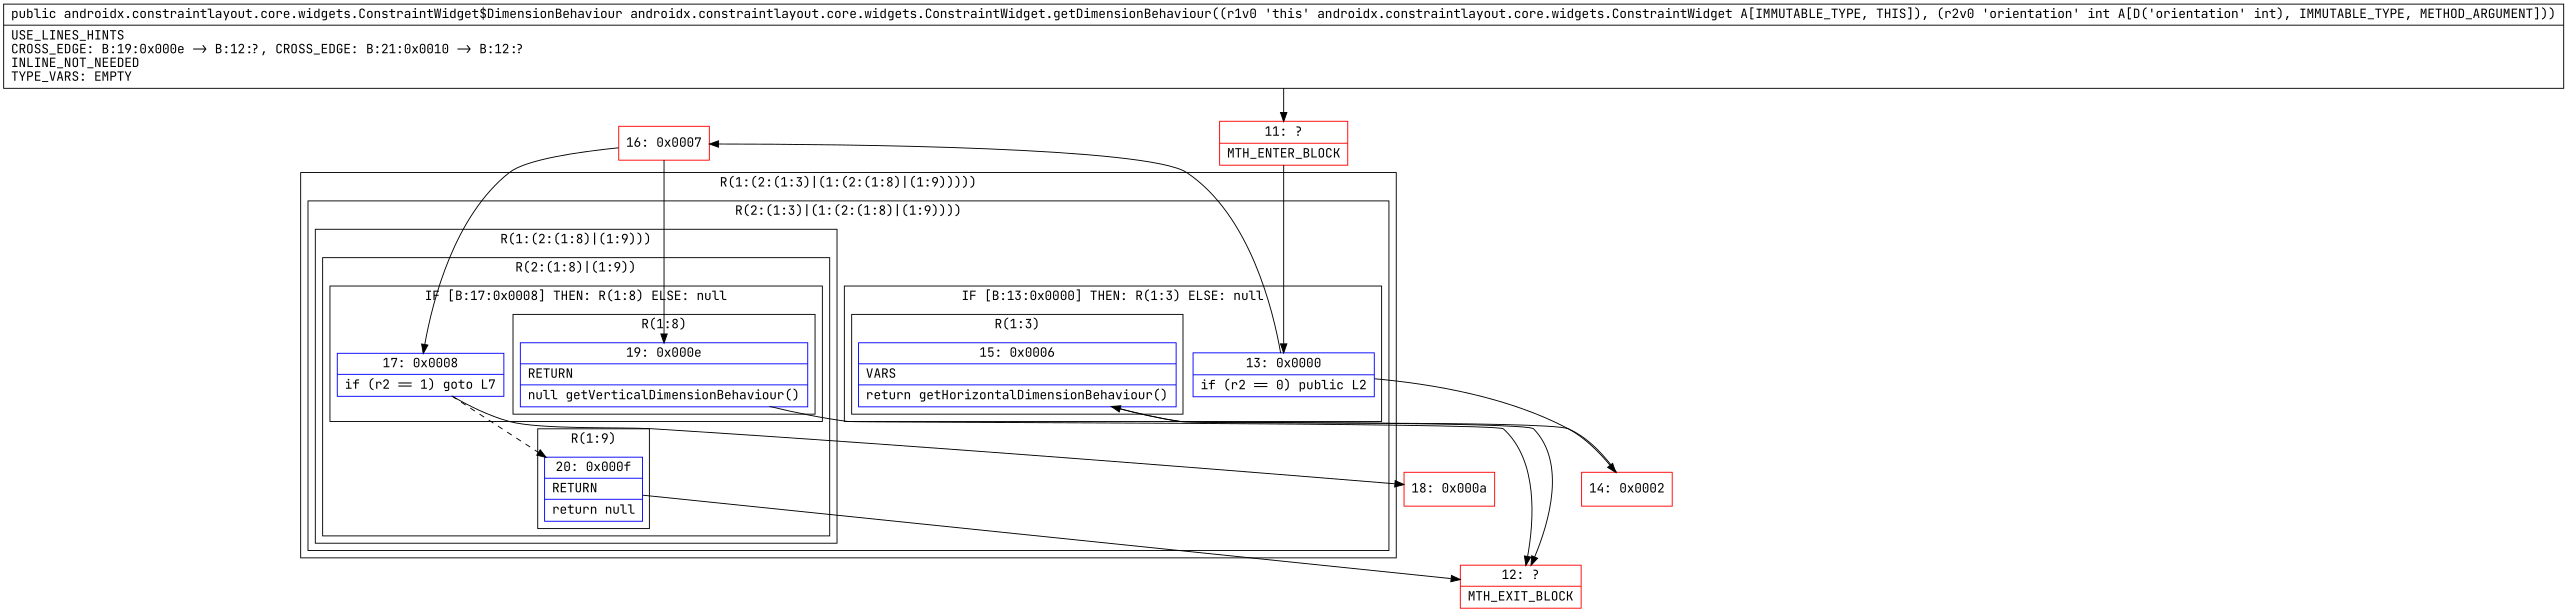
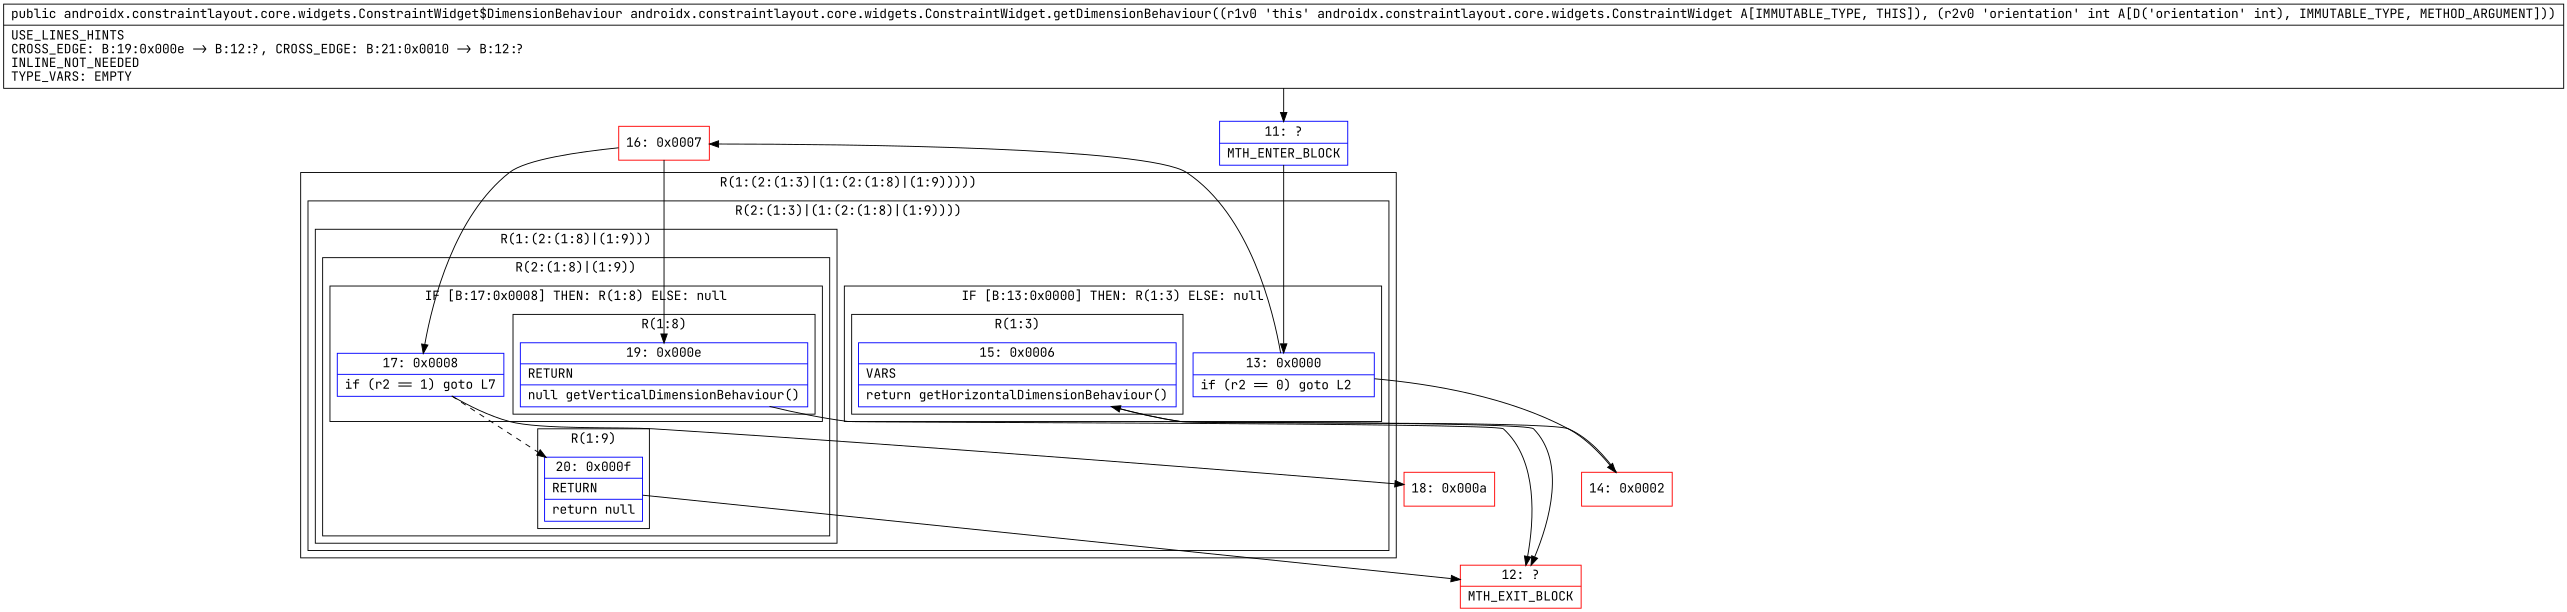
(1284, 143) -> (1284, 143)
(1284, 385) -> (1276, 385)
